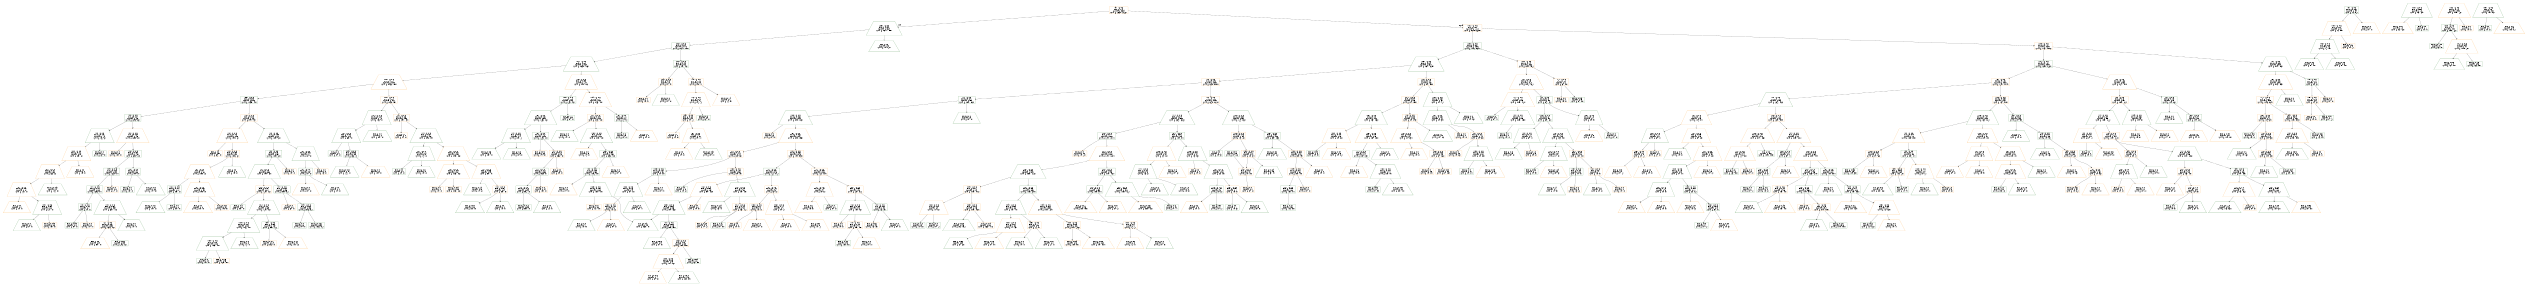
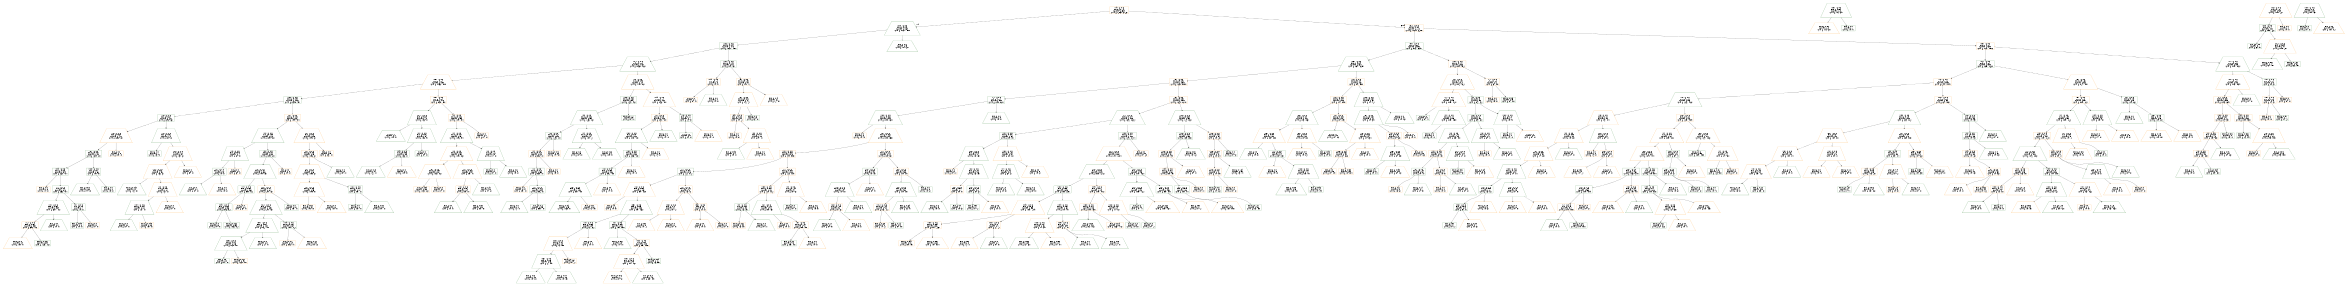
(1238, 162) -> (1215, 181)
(655, 217) -> (608, 218)
